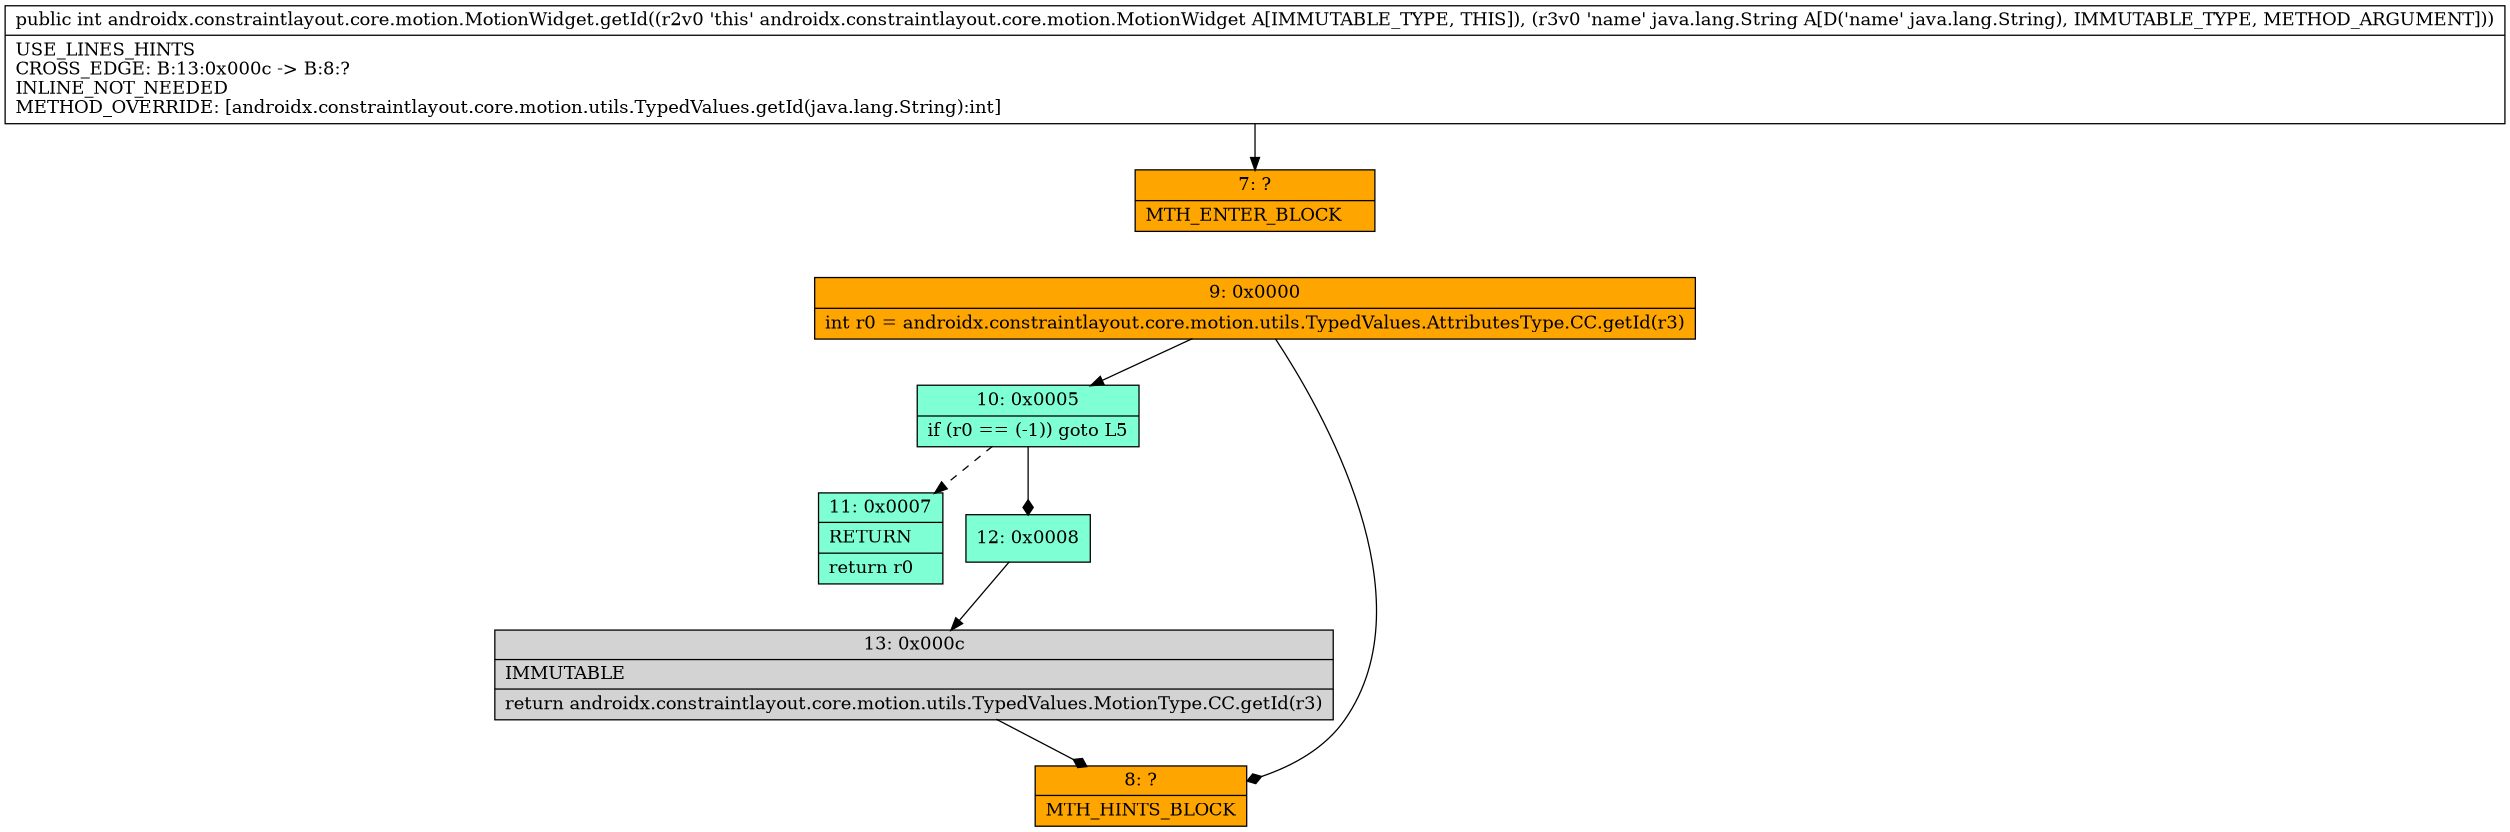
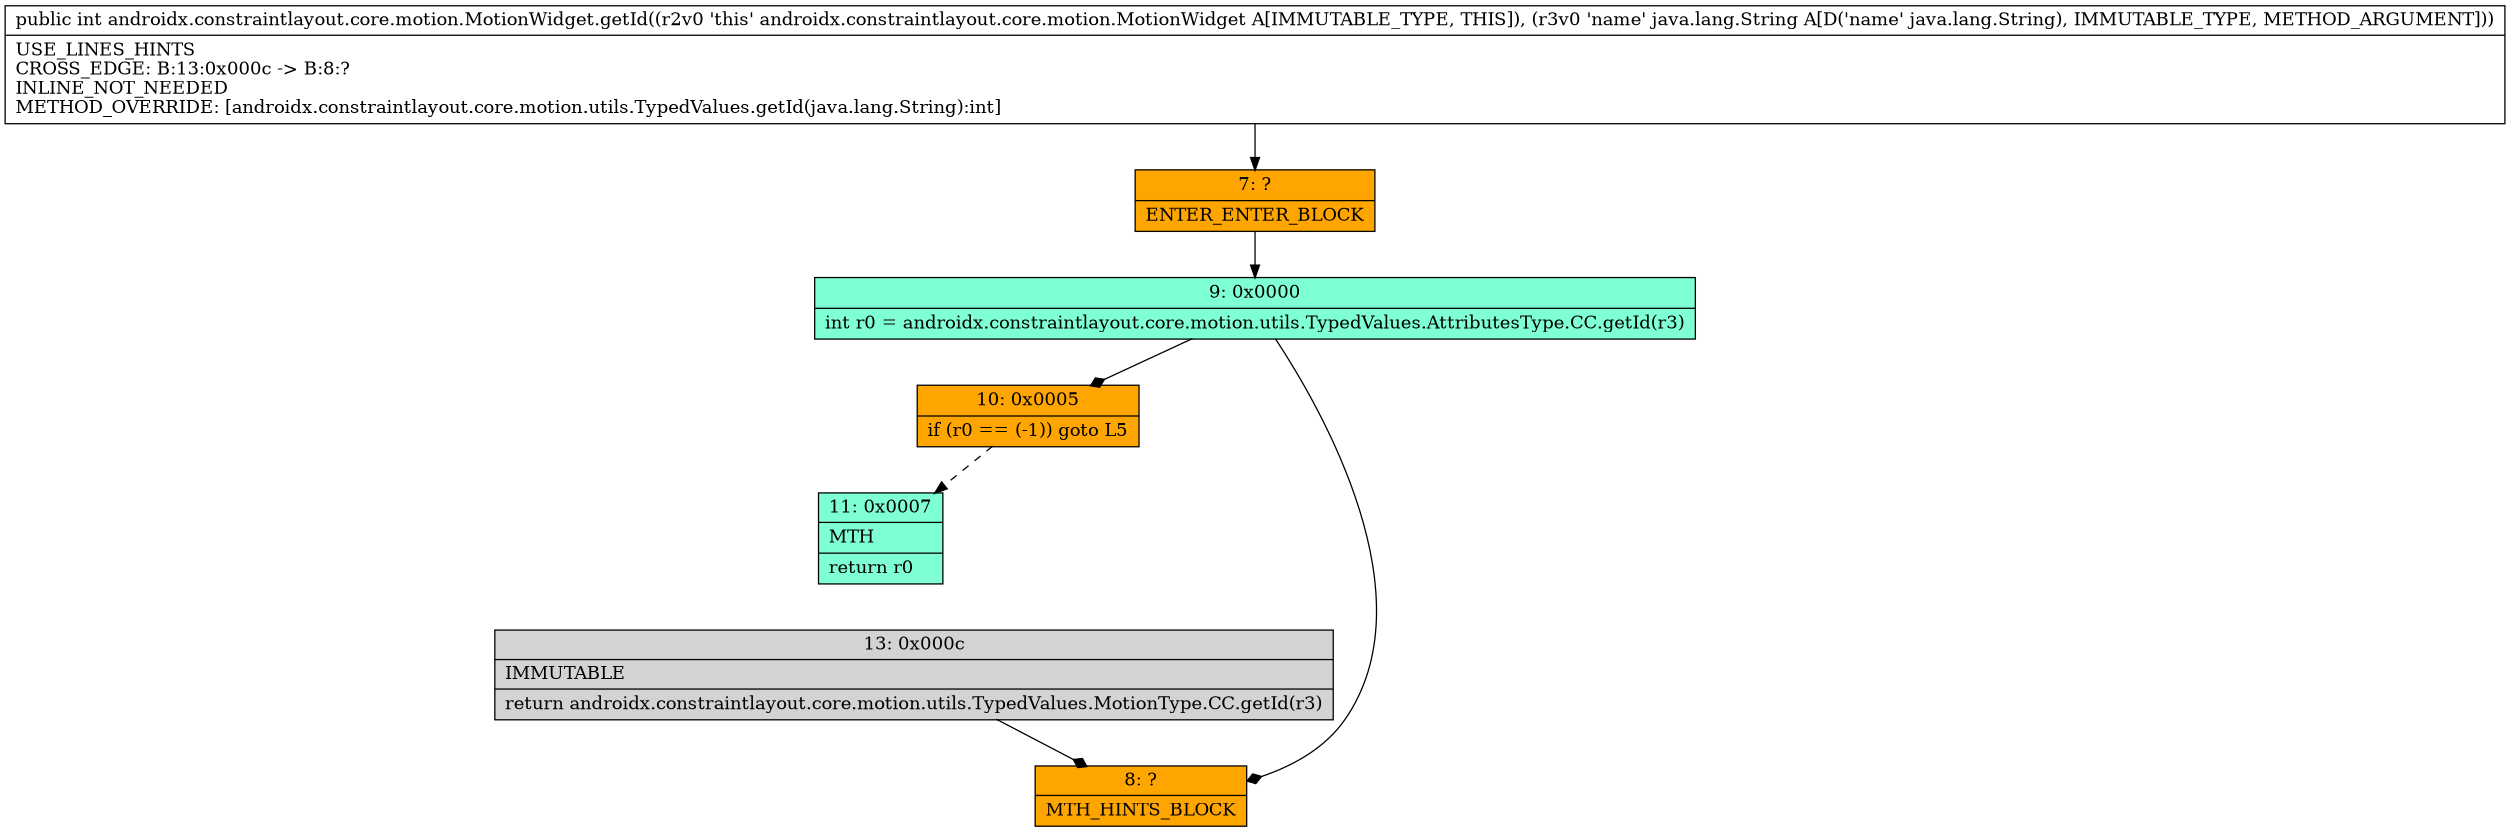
(1244, 215) -> (1255, 215)
none -> (1255, 248)
(1255, 308) -> (1255, 308)
(1147, 359) -> (1147, 359)
(1028, 416) -> (1028, 416)
(870, 537) -> (852, 537)
(1028, 538) -> none
